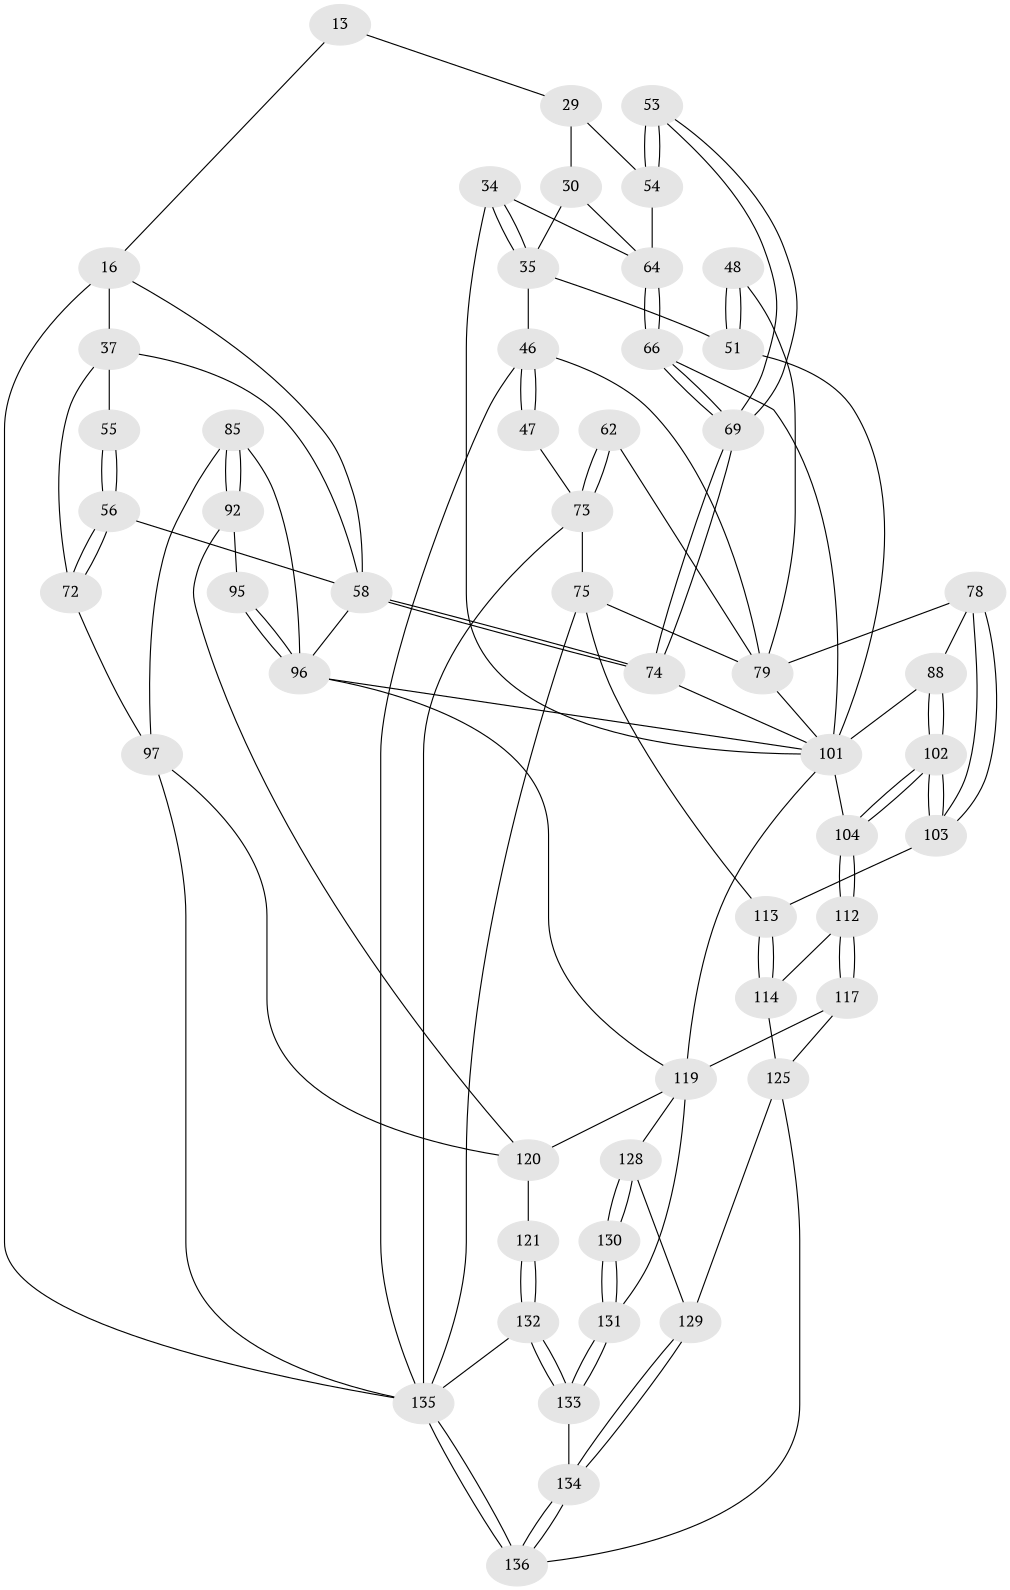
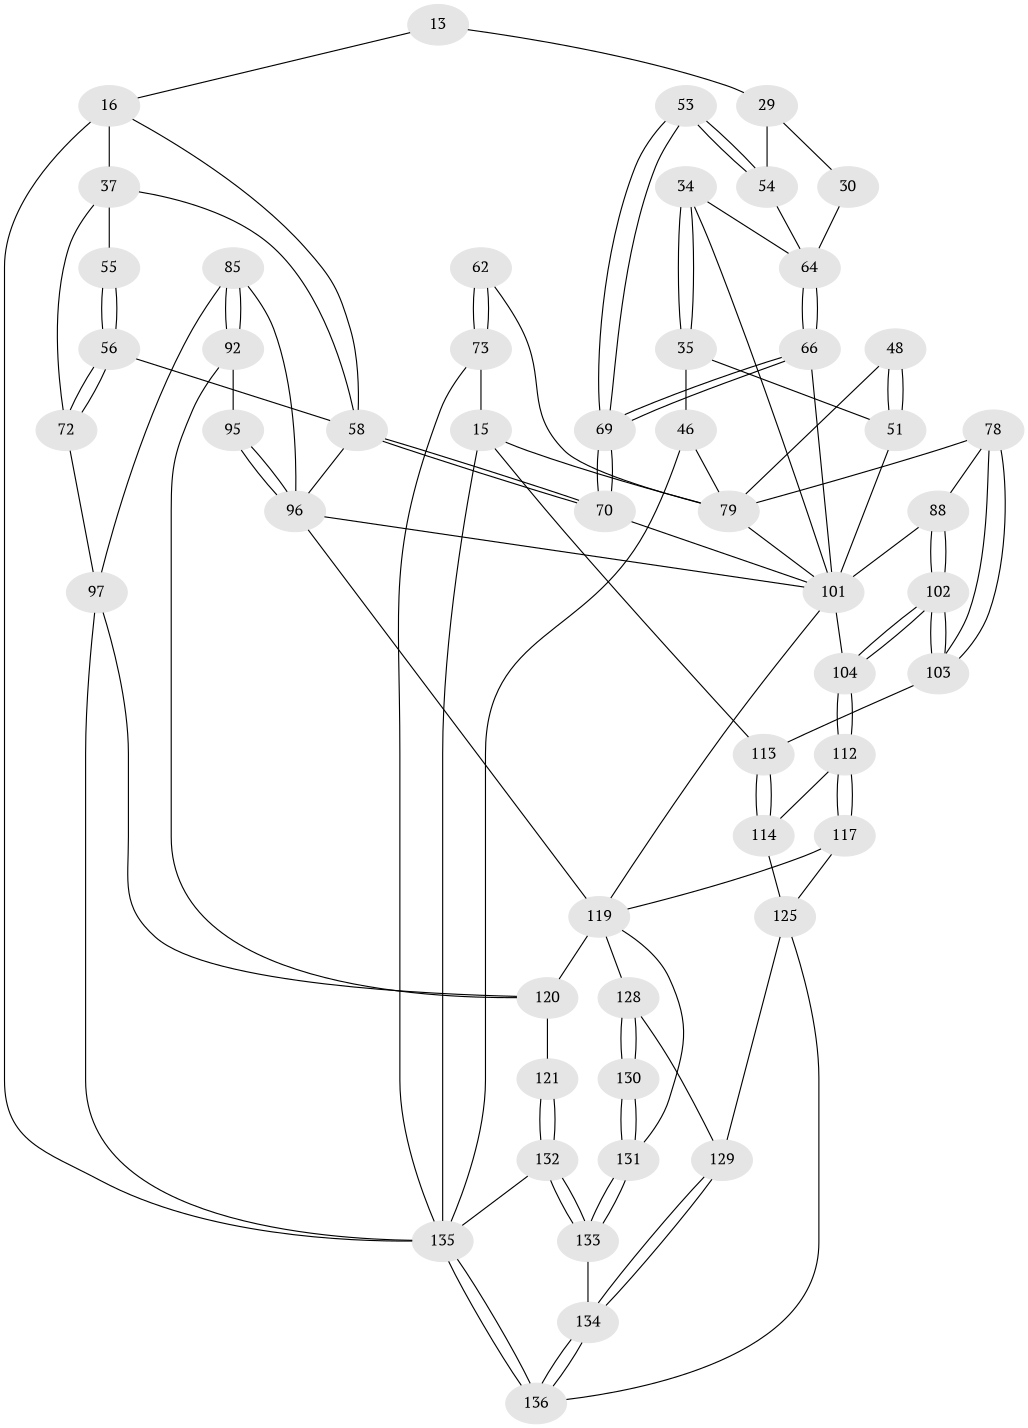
(550, 228) -> none
(528, 430) -> none
(582, 592) -> (481, 430)
(654, 674) -> (605, 511)
